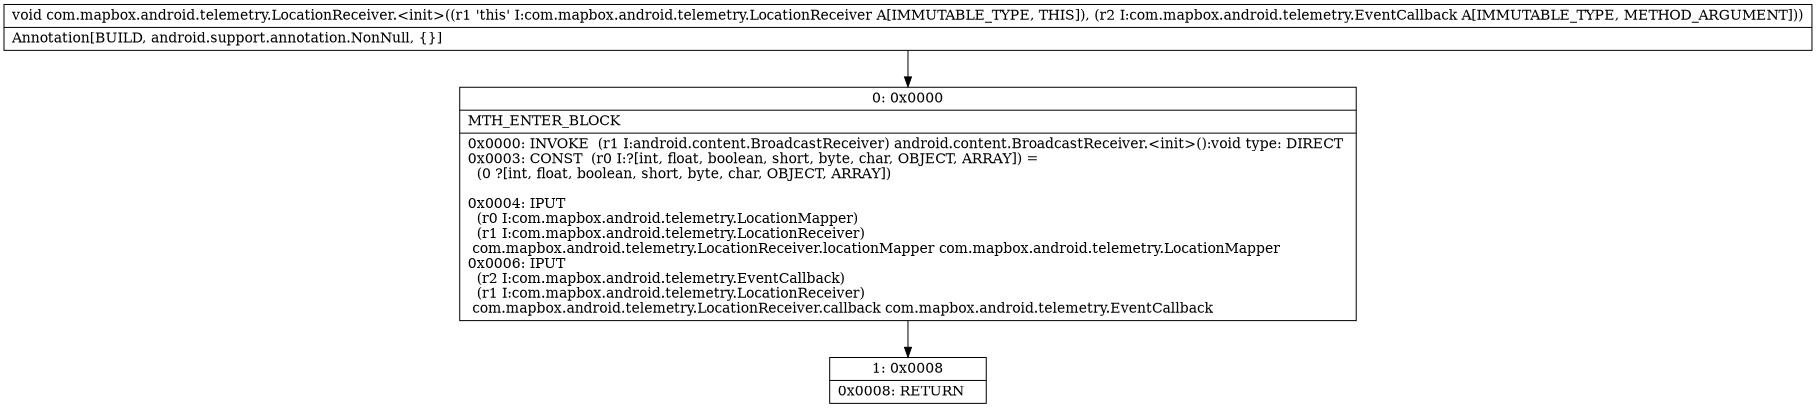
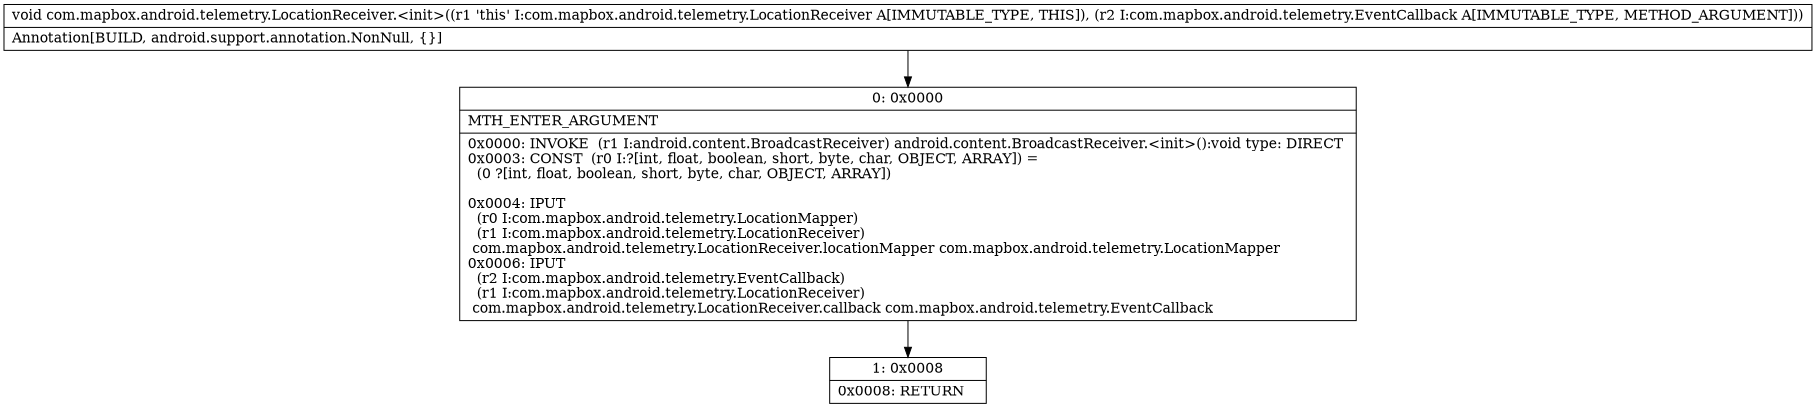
(544, 121) -> (563, 121)
